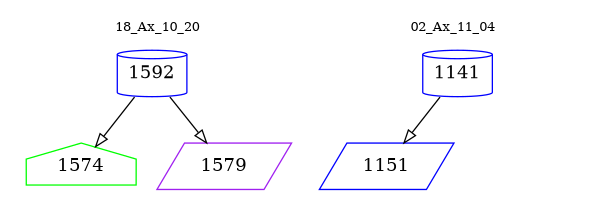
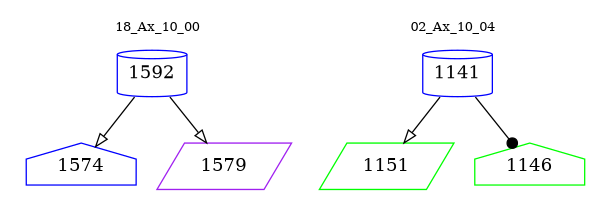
(158, 28) -> (158, 28)
(453, 28) -> (453, 28)
(81, 166) -> (81, 166)
(387, 166) -> (387, 166)
none -> (530, 166)
